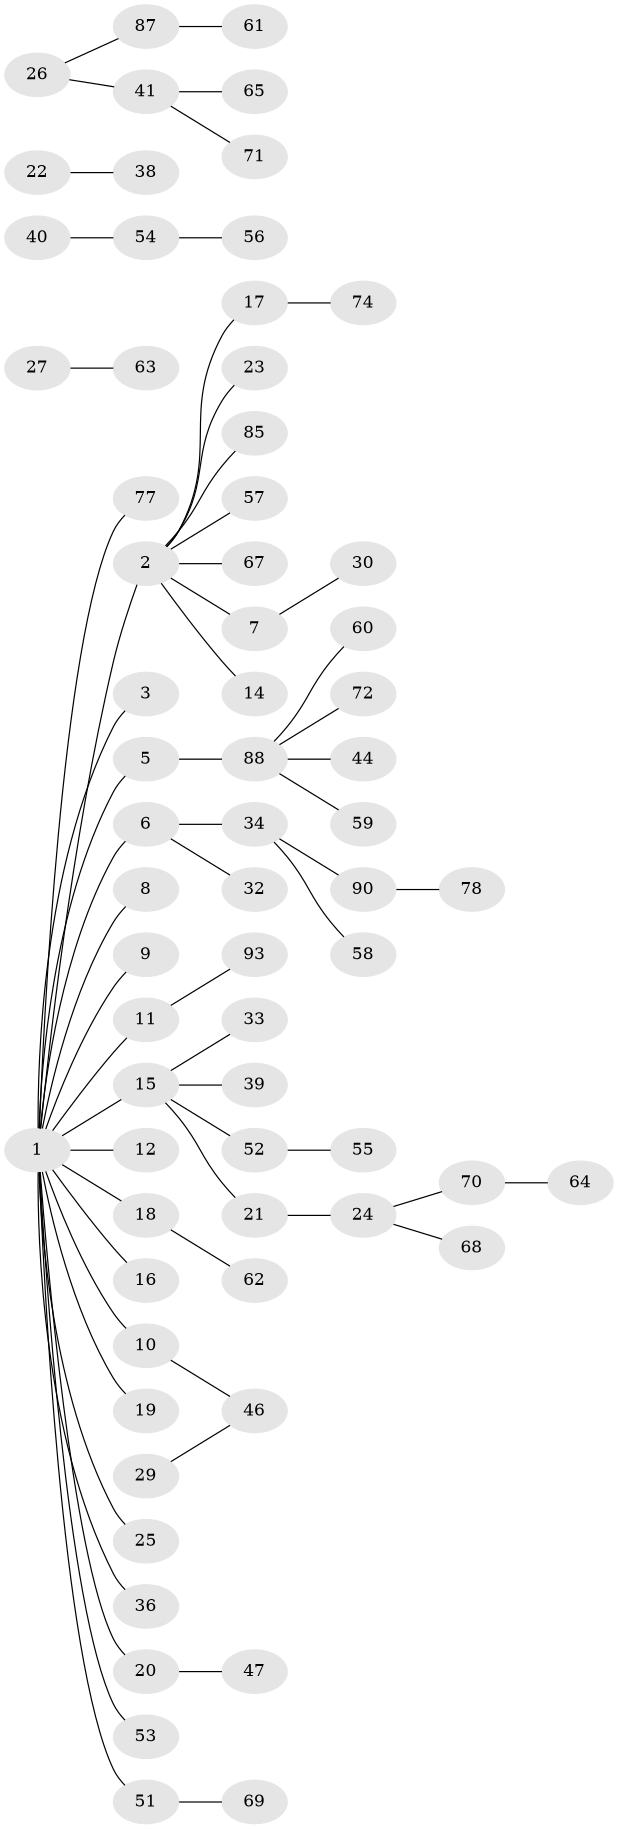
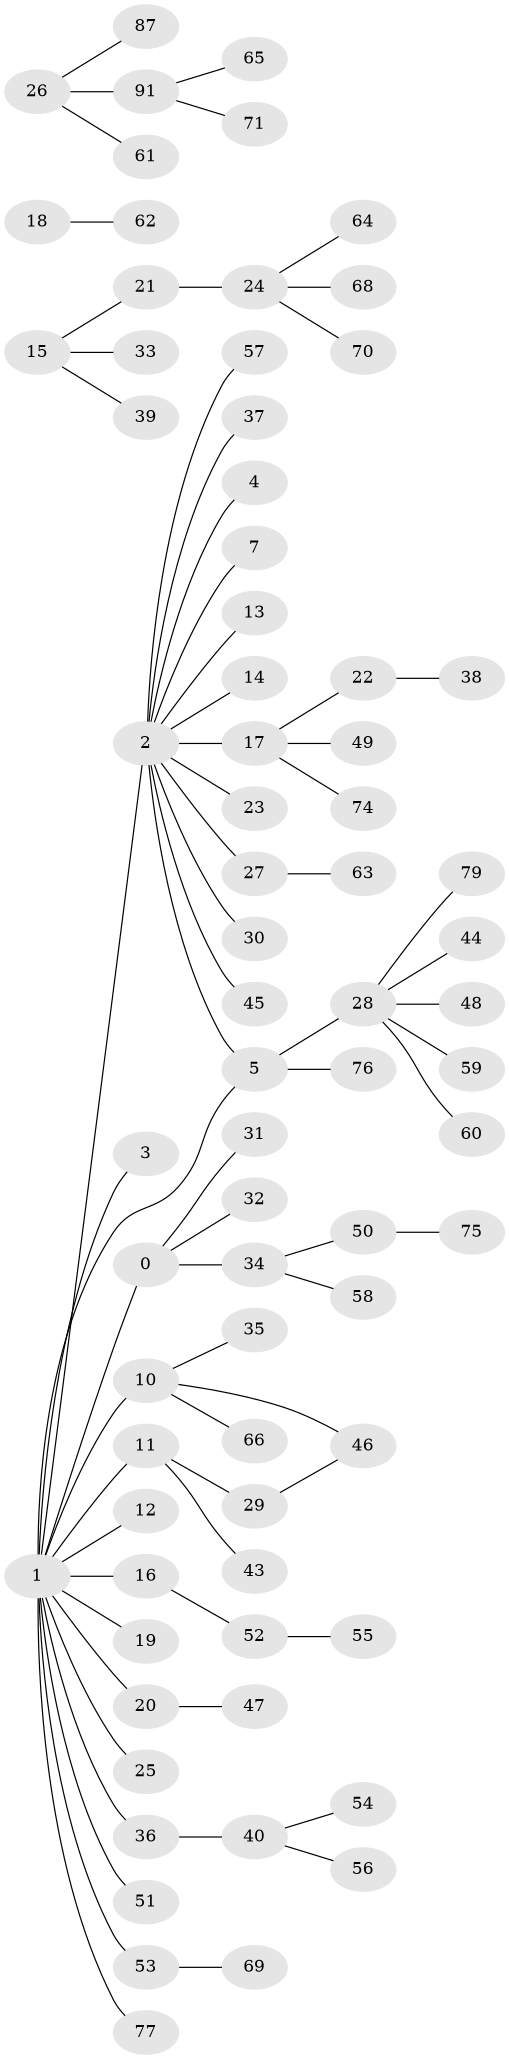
(201, 27) -> (92, 124)
(146, 92) -> (146, 92)
(201, 238) -> (309, 1853)
(255, 433) -> (255, 1004)
none -> (255, 483)
(255, 564) -> (255, 418)
(309, 596) -> (188, 847)
none -> (255, 613)
(363, 694) -> (472, 874)
none -> (309, 711)
none -> (363, 743)
(255, 759) -> (363, 1004)
none -> (197, 811)
(146, 824) -> (146, 1265)
(146, 890) -> none
(363, 890) -> (363, 1232)
(472, 890) -> (472, 1232)
none -> (175, 914)
(146, 955) -> none
(255, 955) -> (255, 1571)
none -> (472, 1004)
none -> (363, 1069)
(92, 1118) -> none
(200, 1118) -> (200, 1606)
none -> (255, 1135)
(92, 1183) -> none
(526, 1183) -> (309, 255)
none -> (255, 1330)
none -> (255, 1441)
none -> (200, 1476)
(201, 1802) -> (201, 1967)
none -> (201, 1837)
